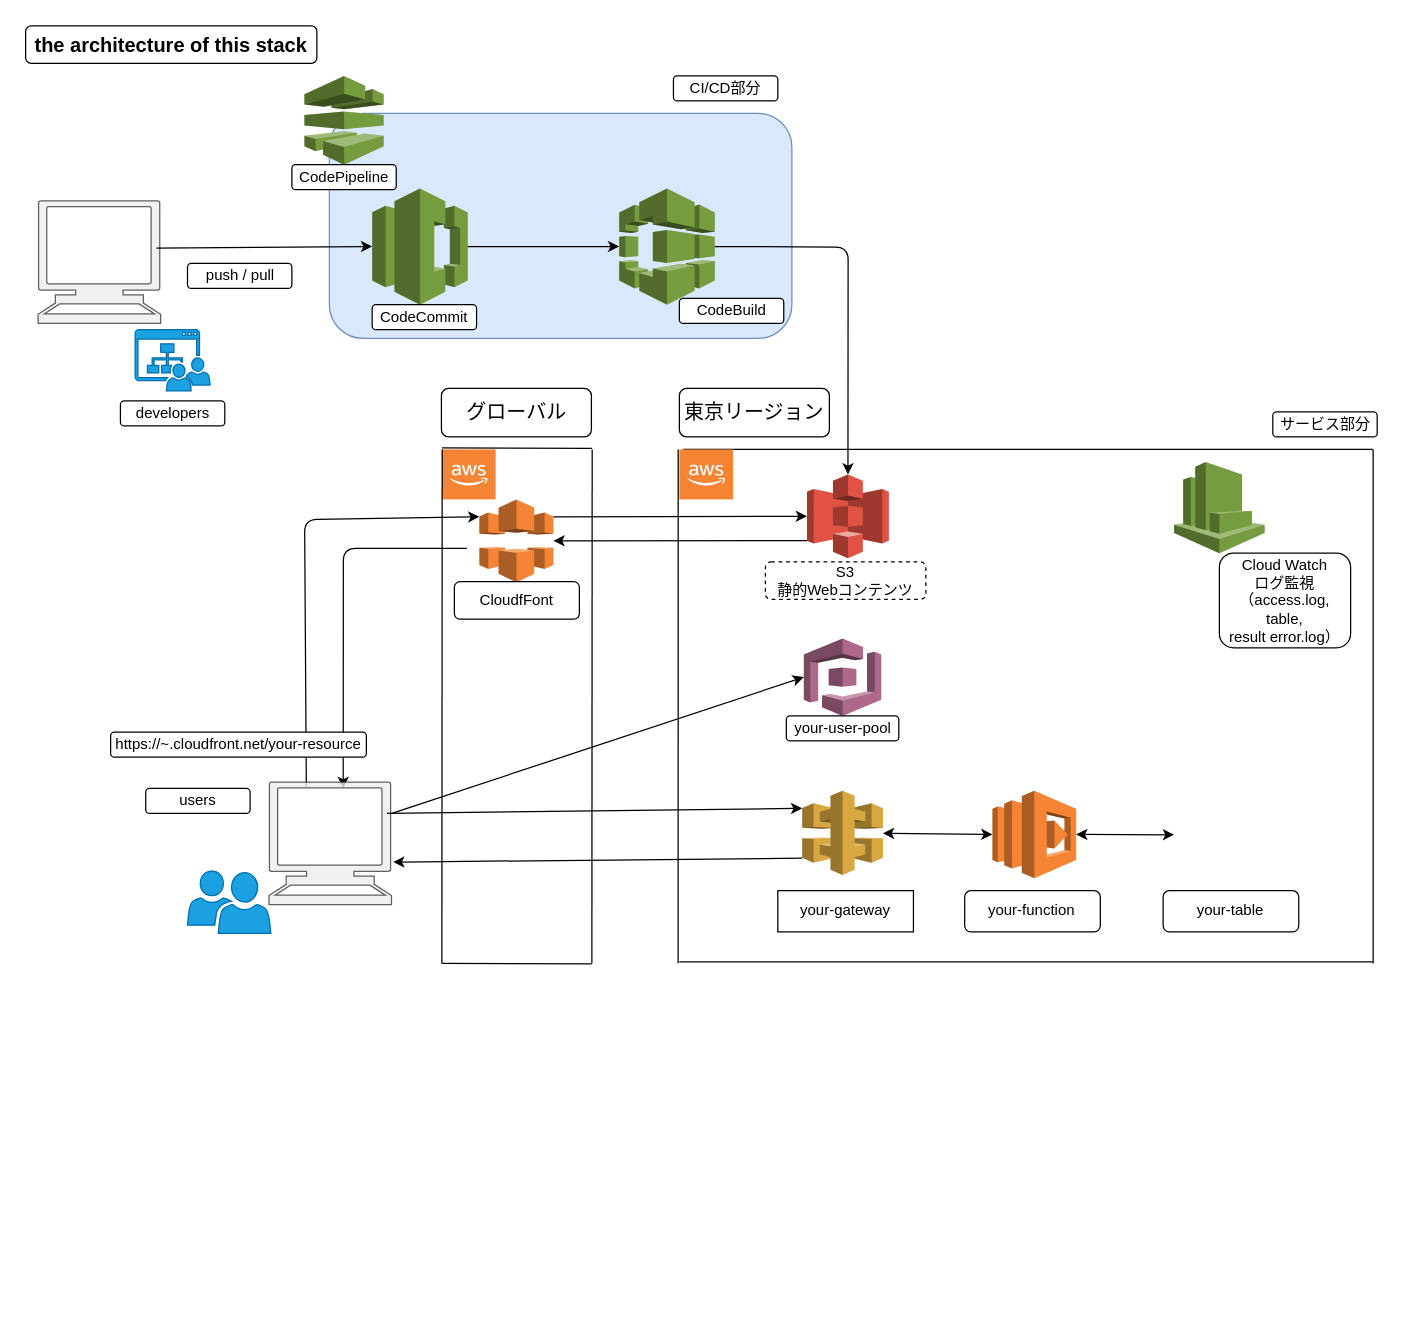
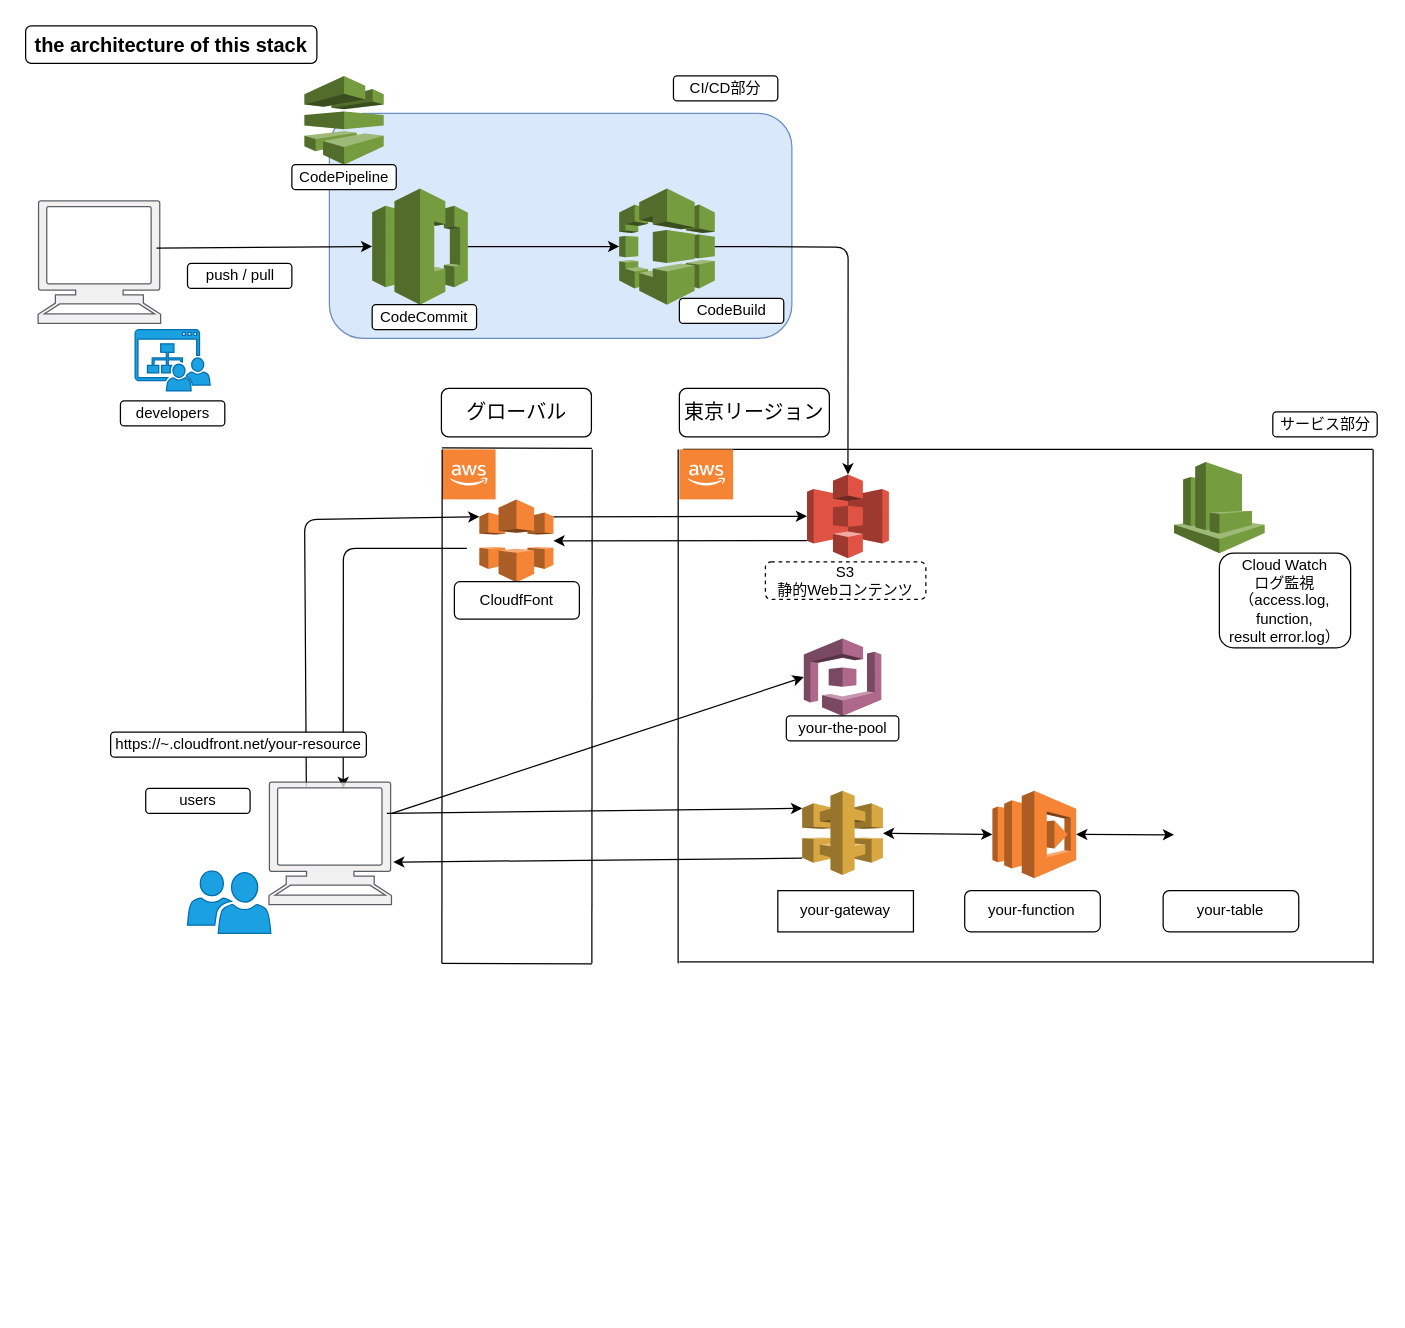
(1285, 601) -> (1285, 601)
(843, 728) -> (843, 728)
